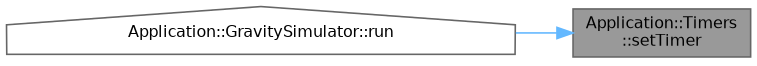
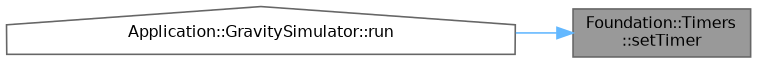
(662, 33) -> (662, 33)
